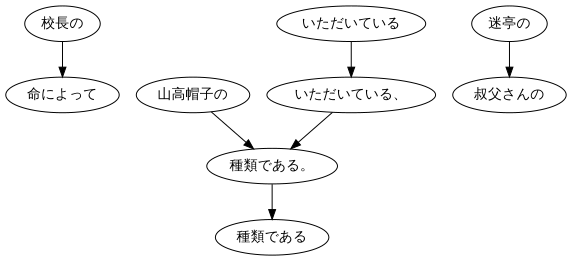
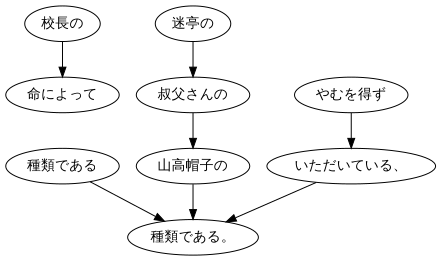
(351, 24) -> (351, 95)
none -> (193, 126)
(272, 197) -> (123, 199)
